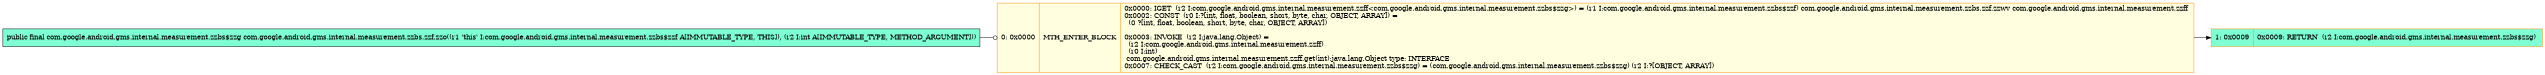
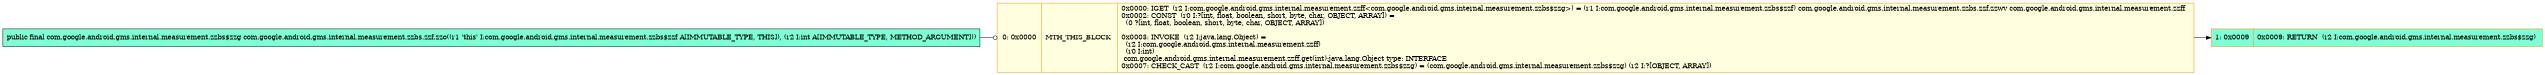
(1080, 38) -> (1078, 38)
